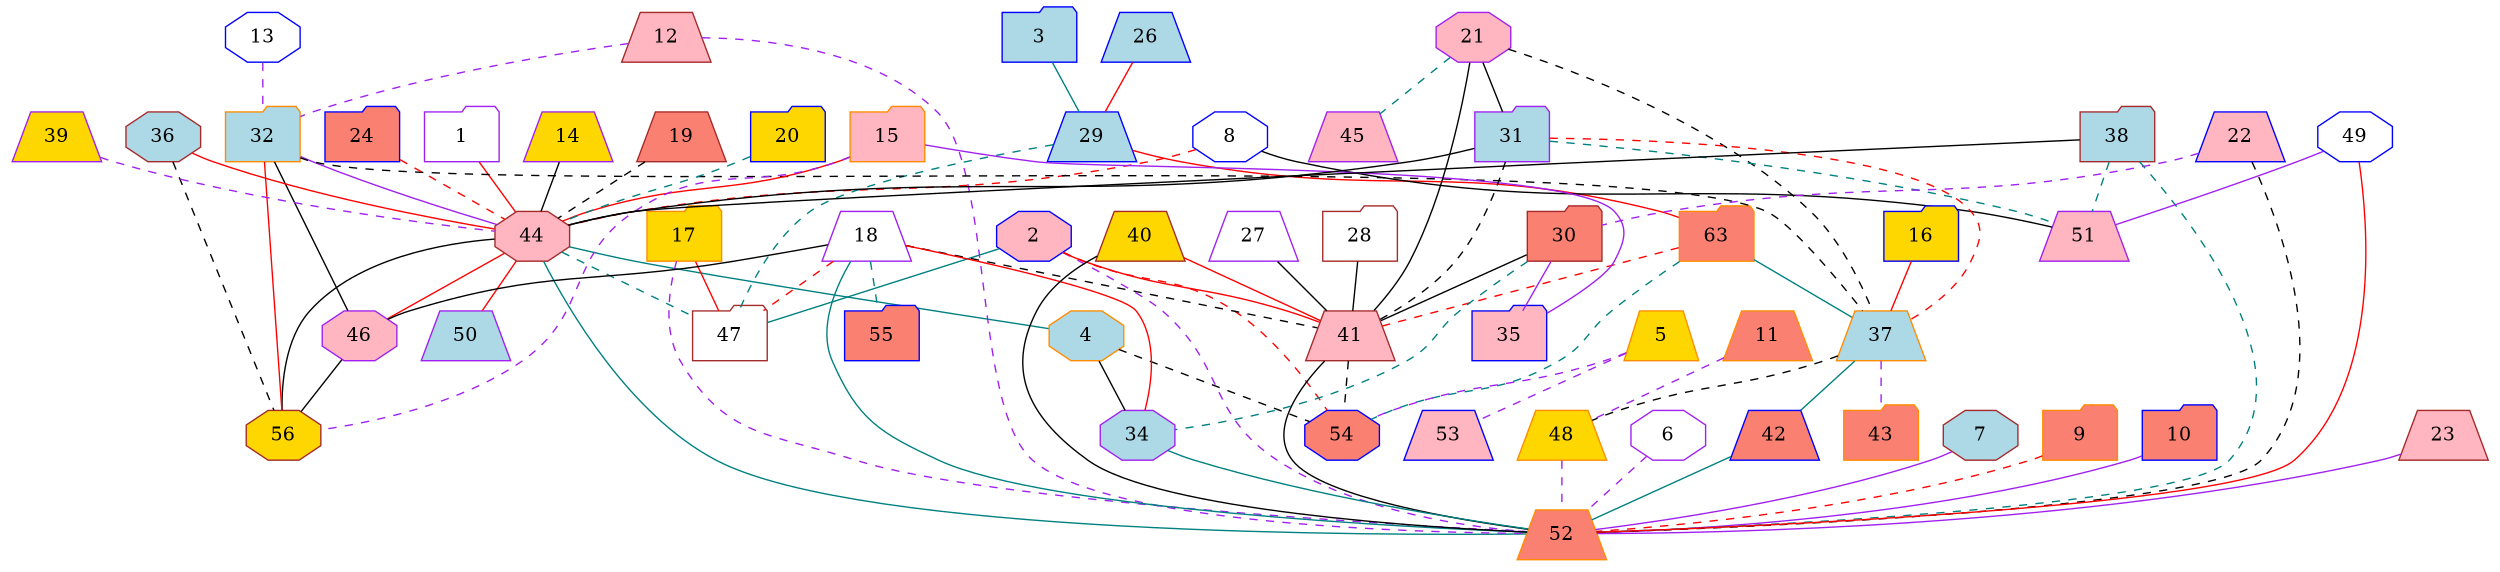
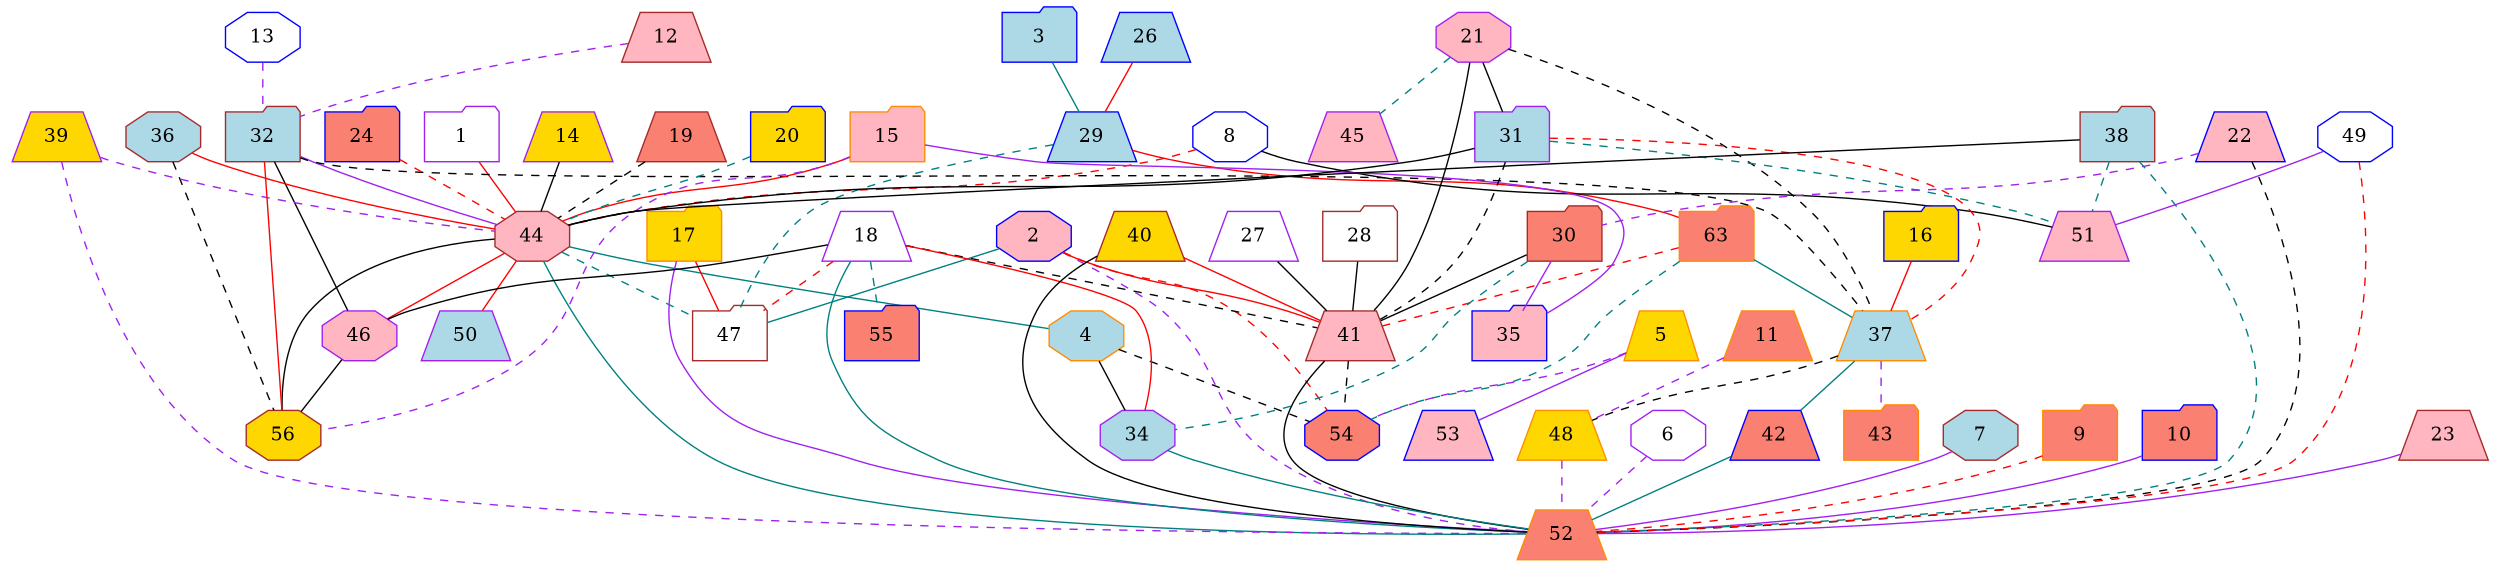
(263, 137) -> (263, 137)
(1552, 387) -> (1552, 387)
(1006, 411) -> (701, 517)
(2281, 466) -> (2281, 466)
(986, 486) -> (986, 486)
